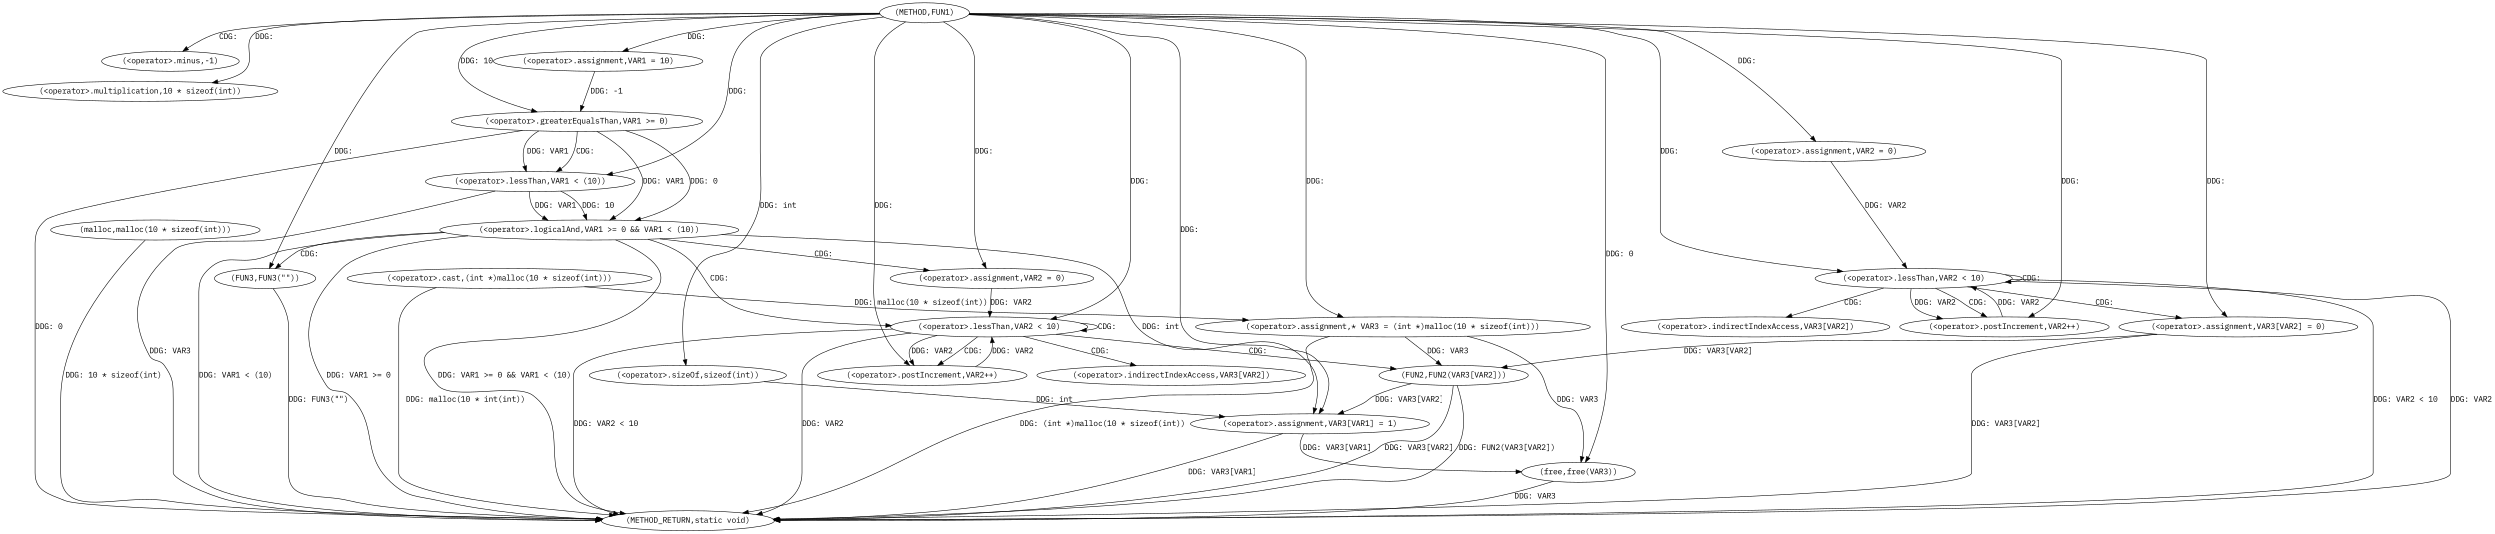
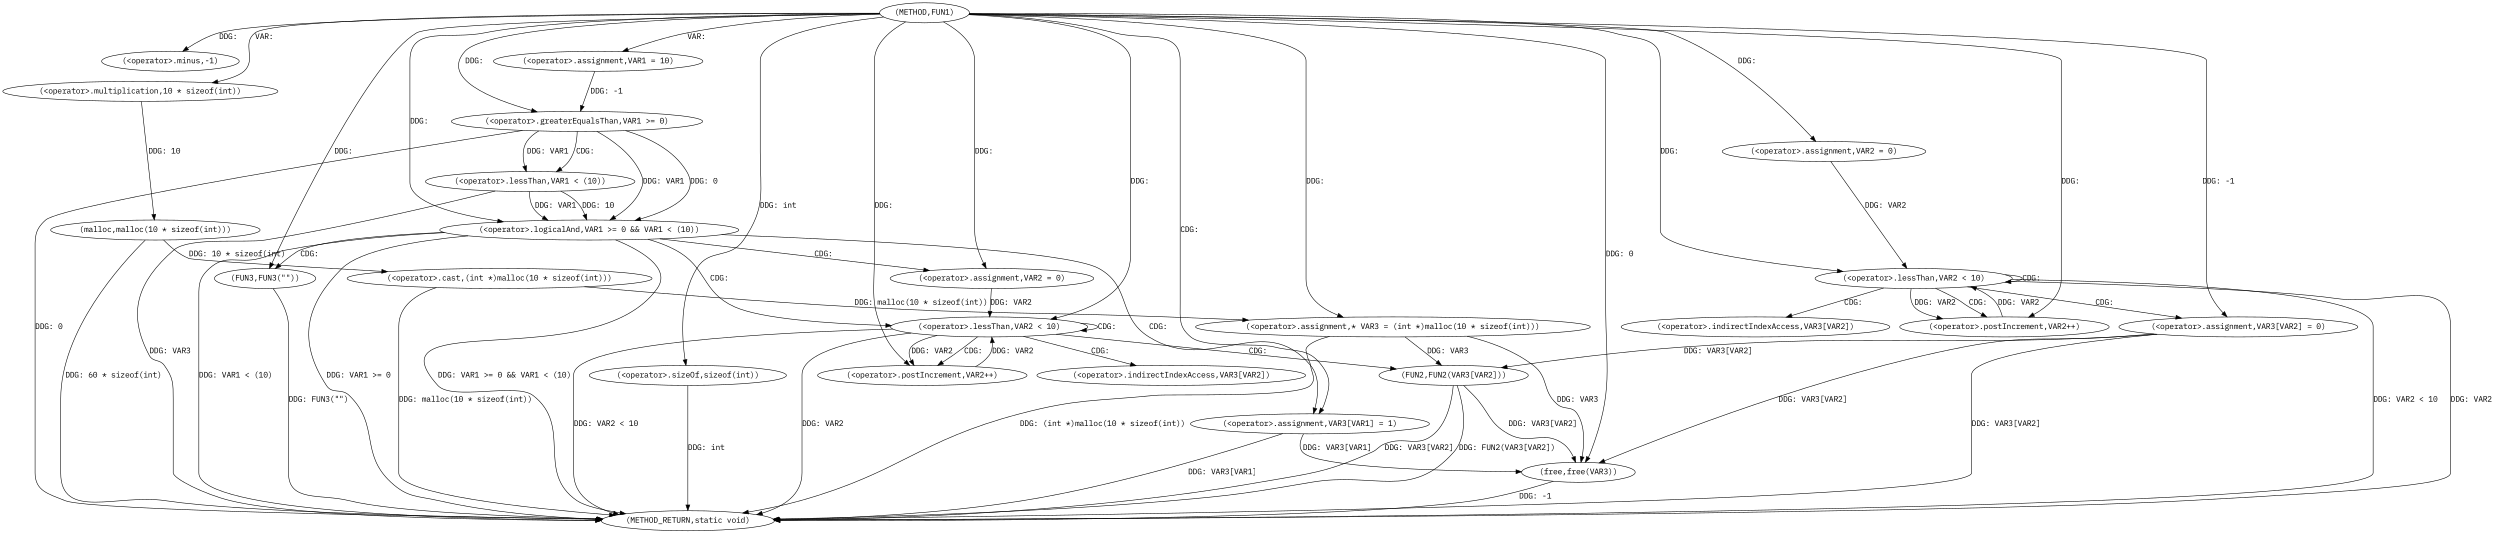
(231, 37) -> (231, 37)
(267, 37) -> (267, 37)
(699, 37) -> (699, 37)
(477, 61) -> (477, 61)
(730, 69) -> (526, 27)
none -> (148, 158)
(2218, 182) -> (2218, 182)
(1192, 230) -> (1192, 230)
none -> (264, 264)
(1161, 327) -> (1161, 327)
none -> (1873, 368)
(114, 375) -> (114, 375)
(1376, 395) -> (1512, 435)
(992, 399) -> (688, 445)
(466, 400) -> (466, 400)
(1535, 497) -> (1535, 497)
